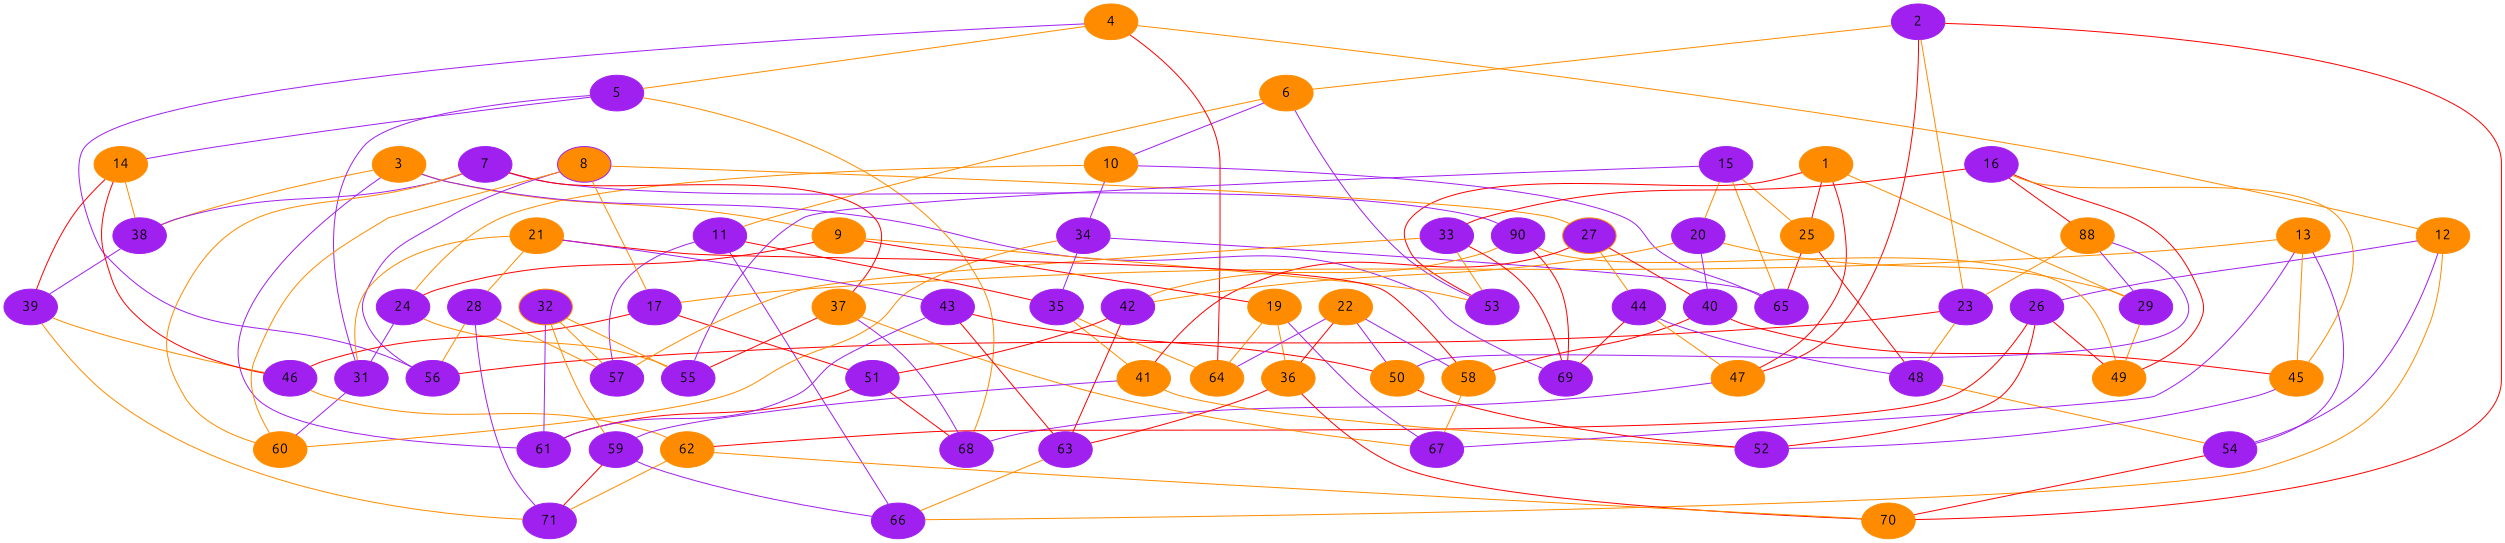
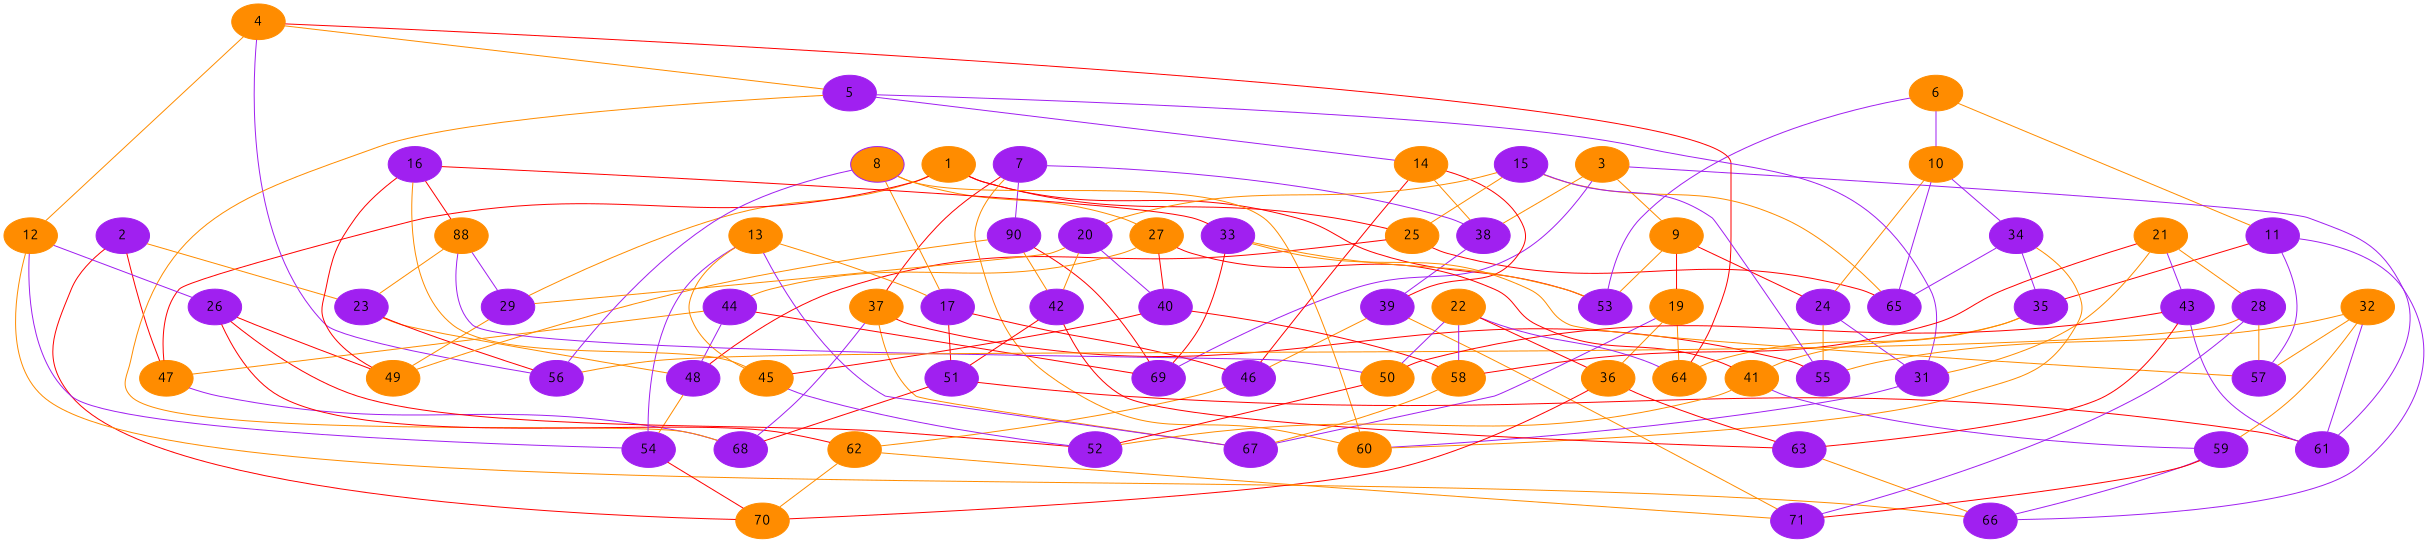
(1602, 57) -> none
(1589, 236) -> (1157, 236)
(546, 307) -> (2368, 307)
